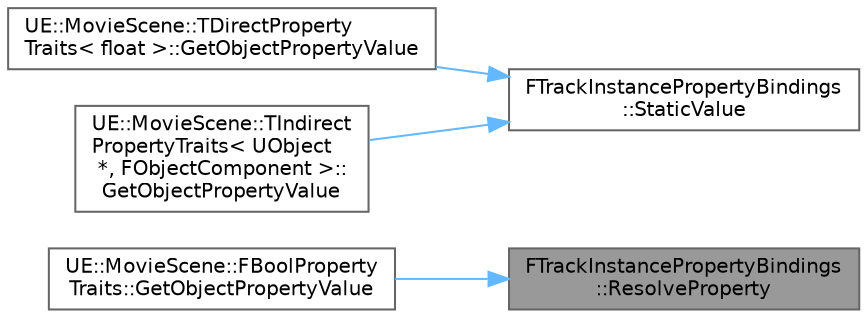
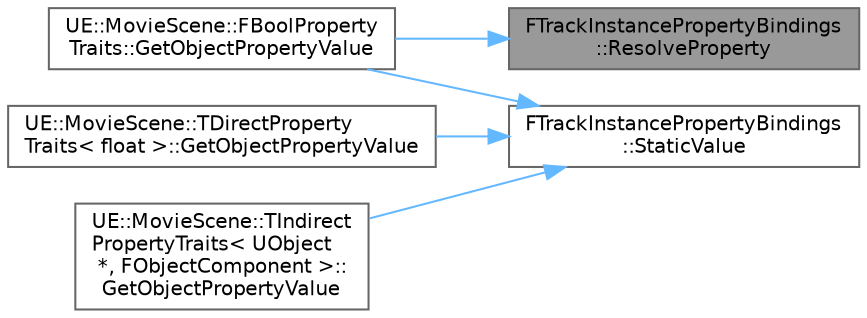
none -> (443, 85)
